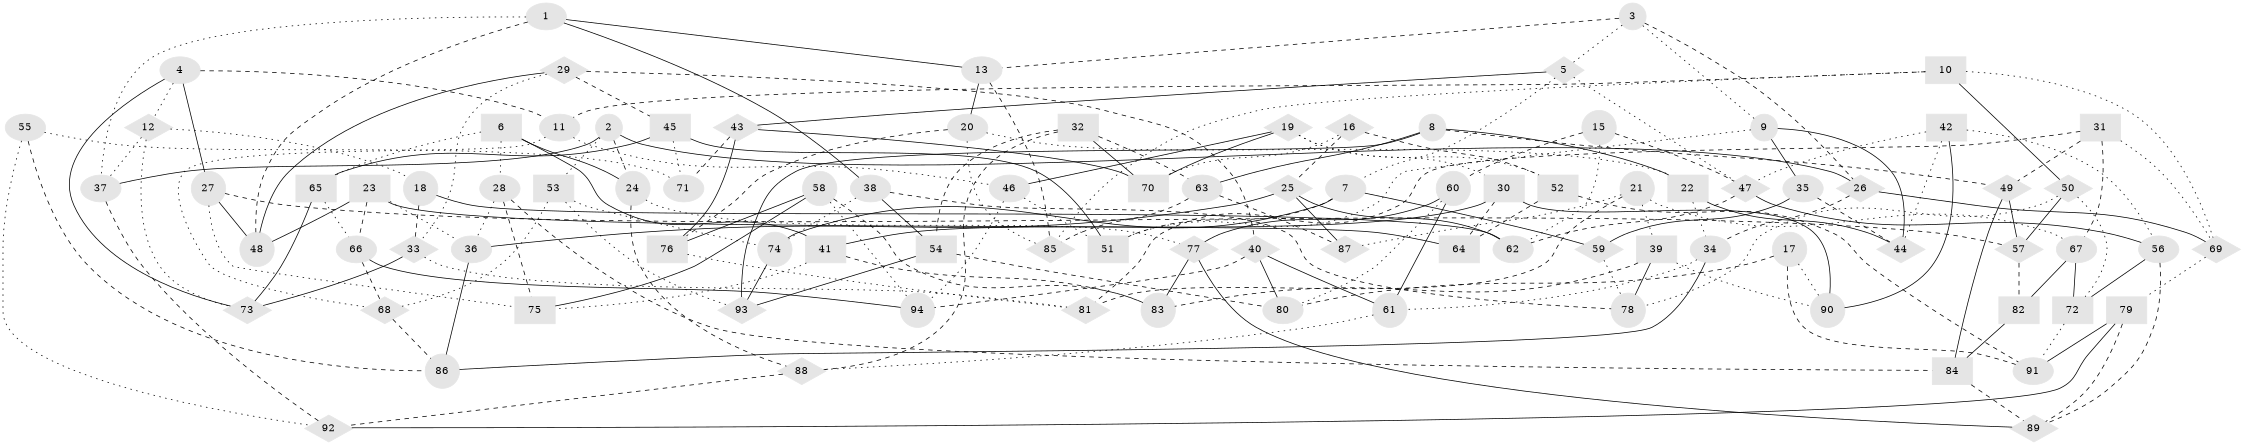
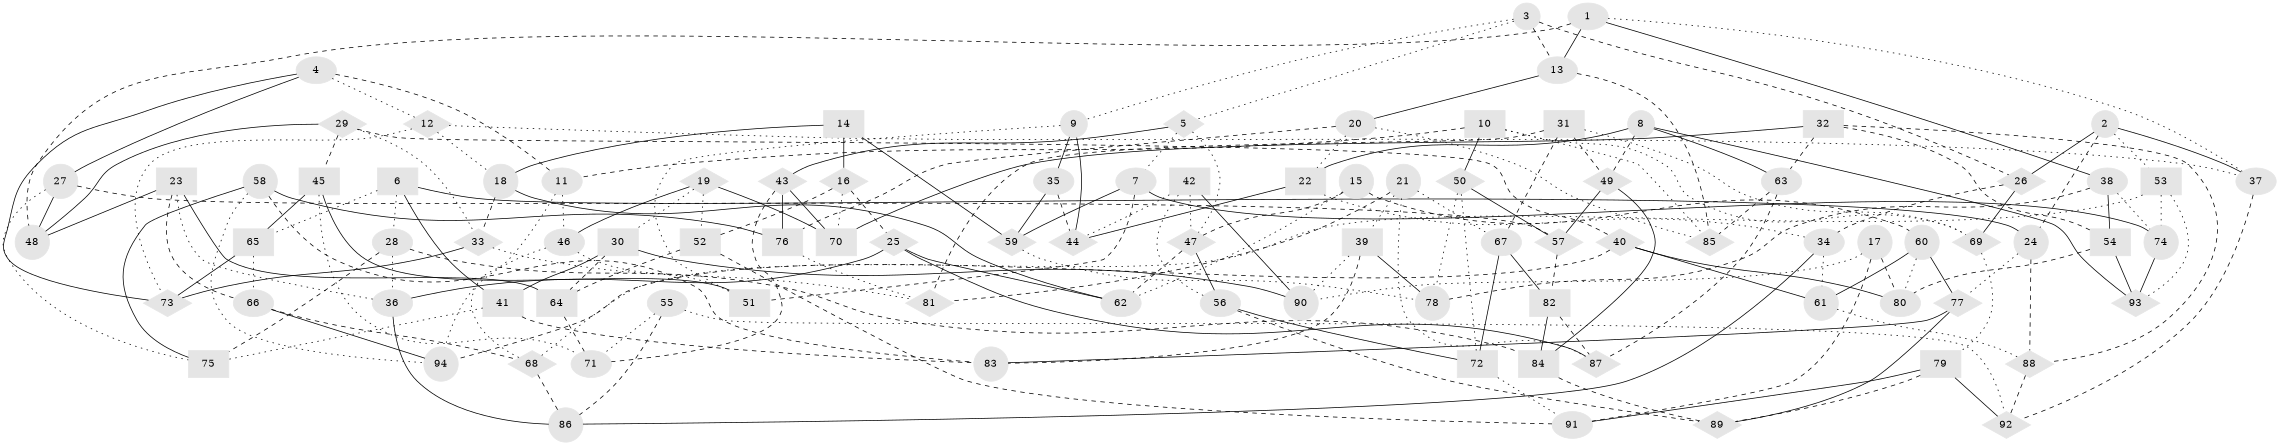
none -> (844, 124)
none -> (1572, 332)
none -> (575, 336)
